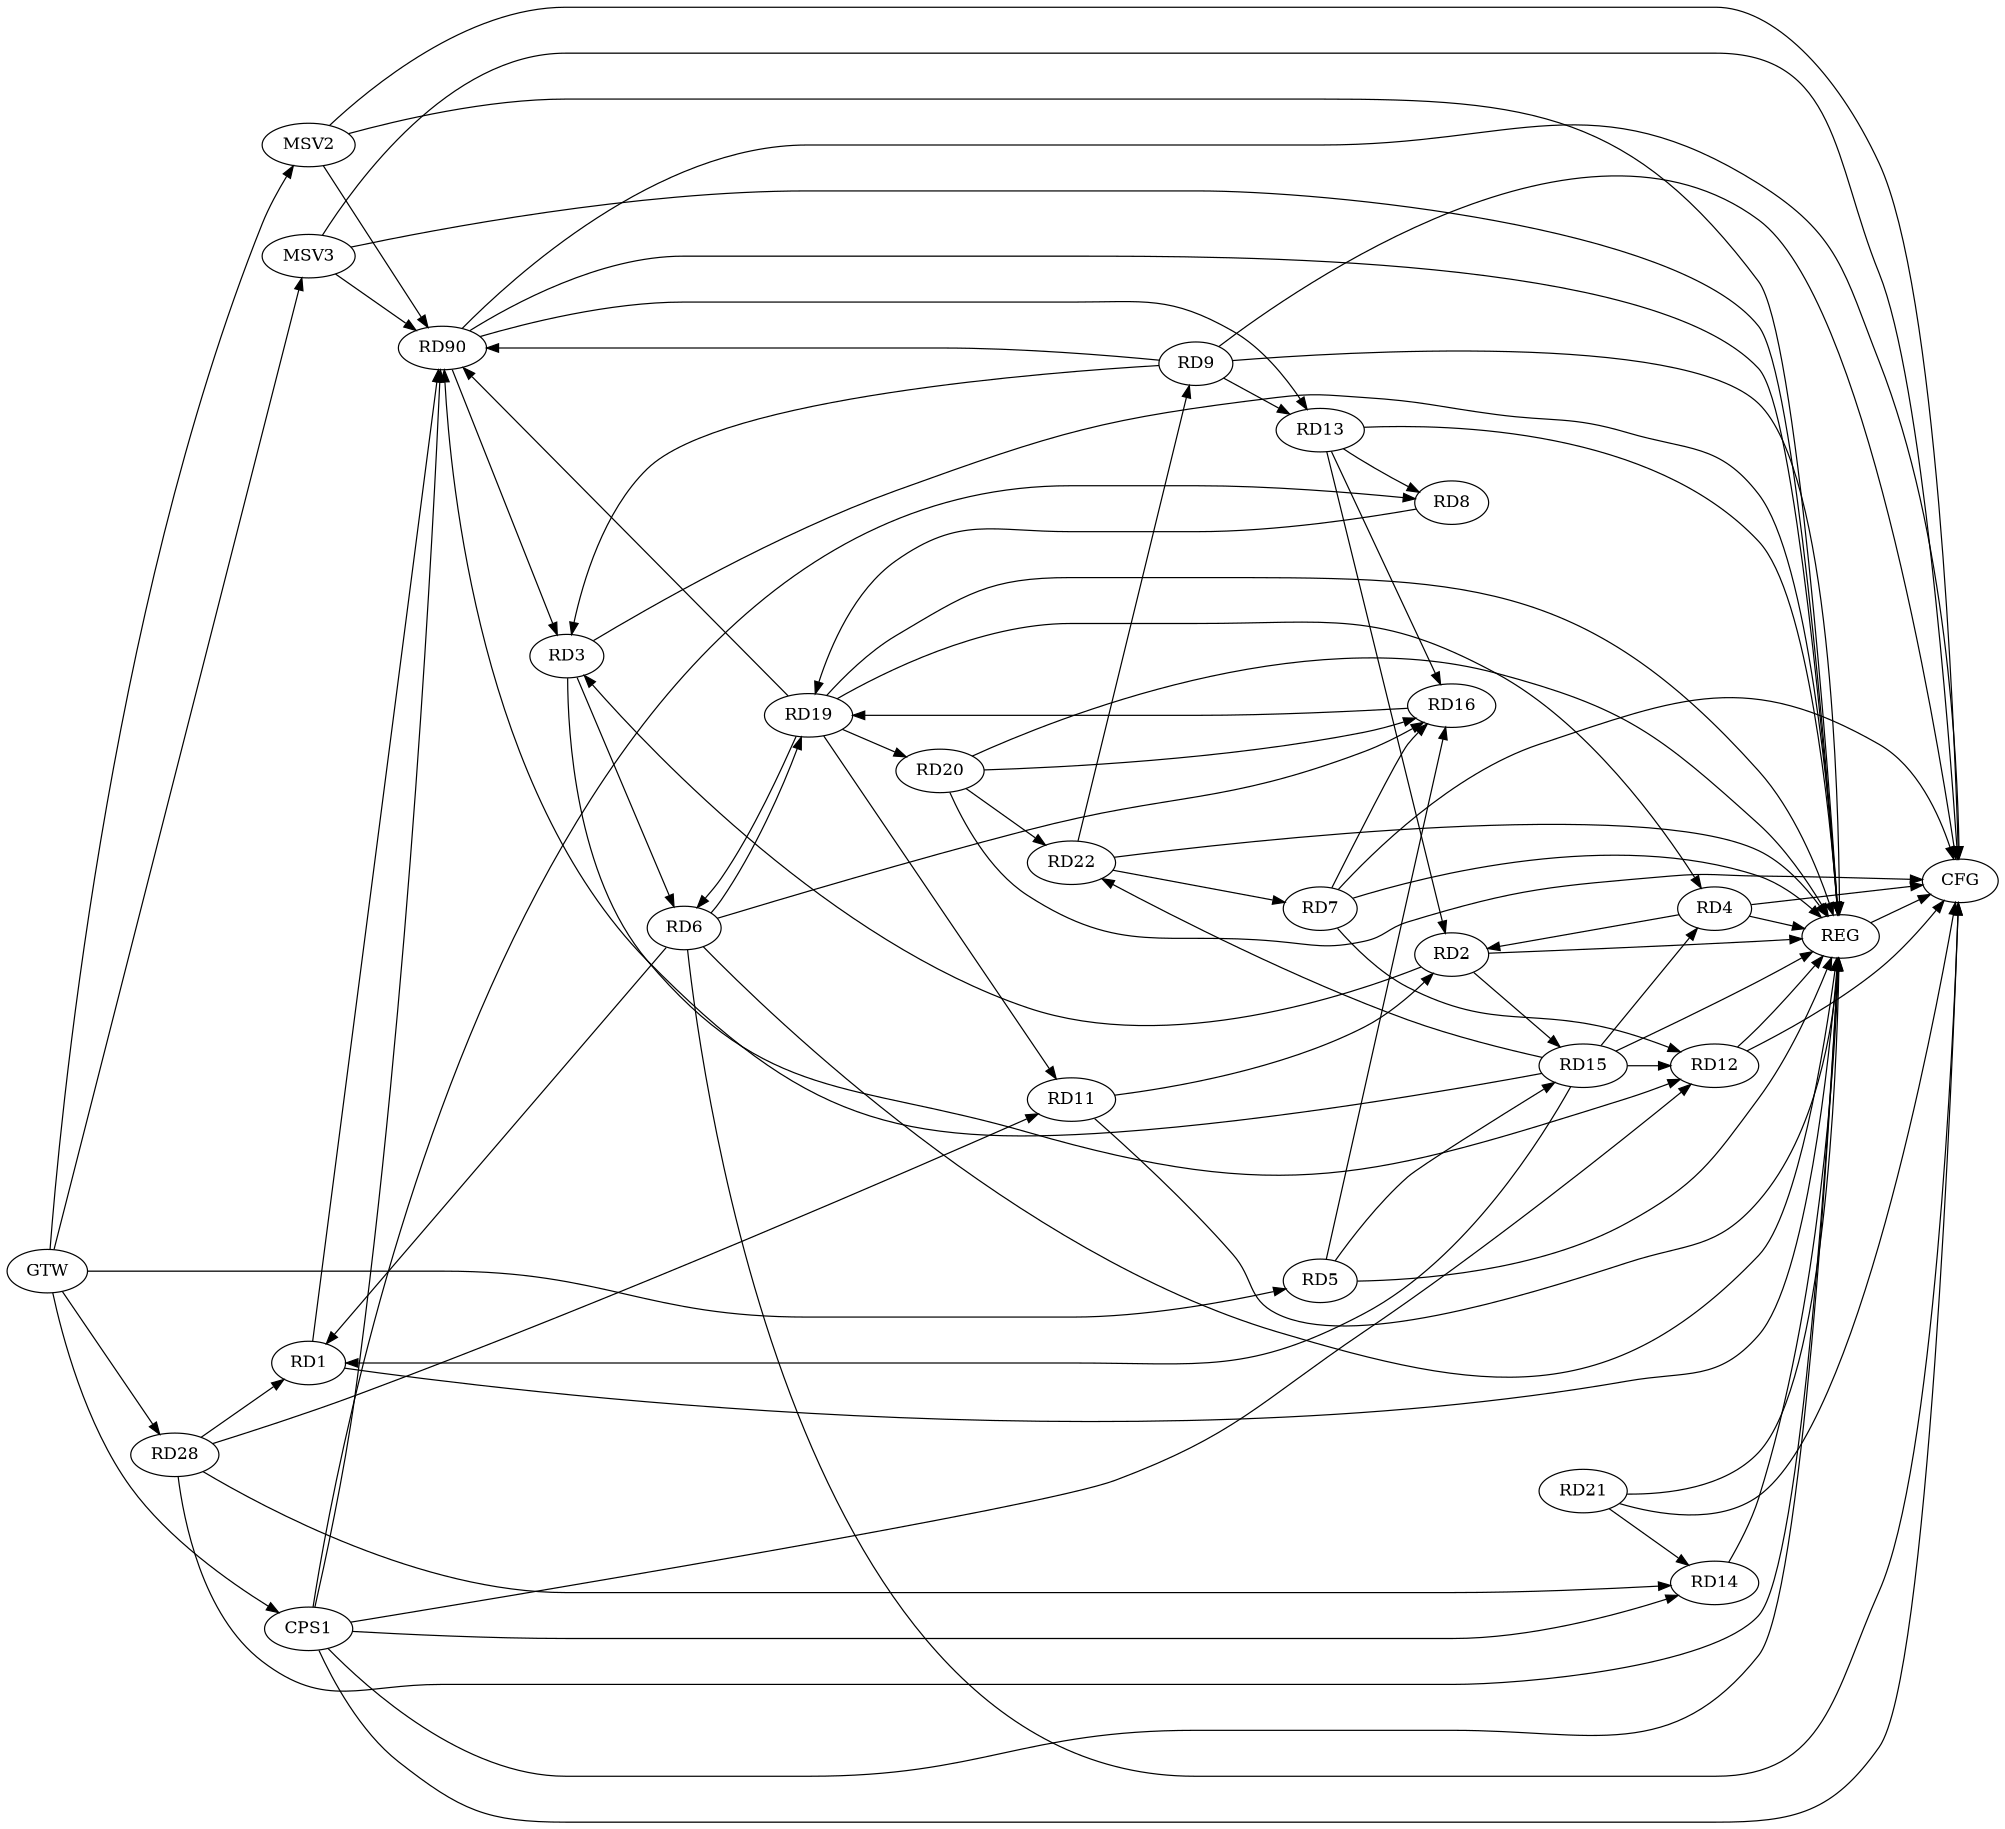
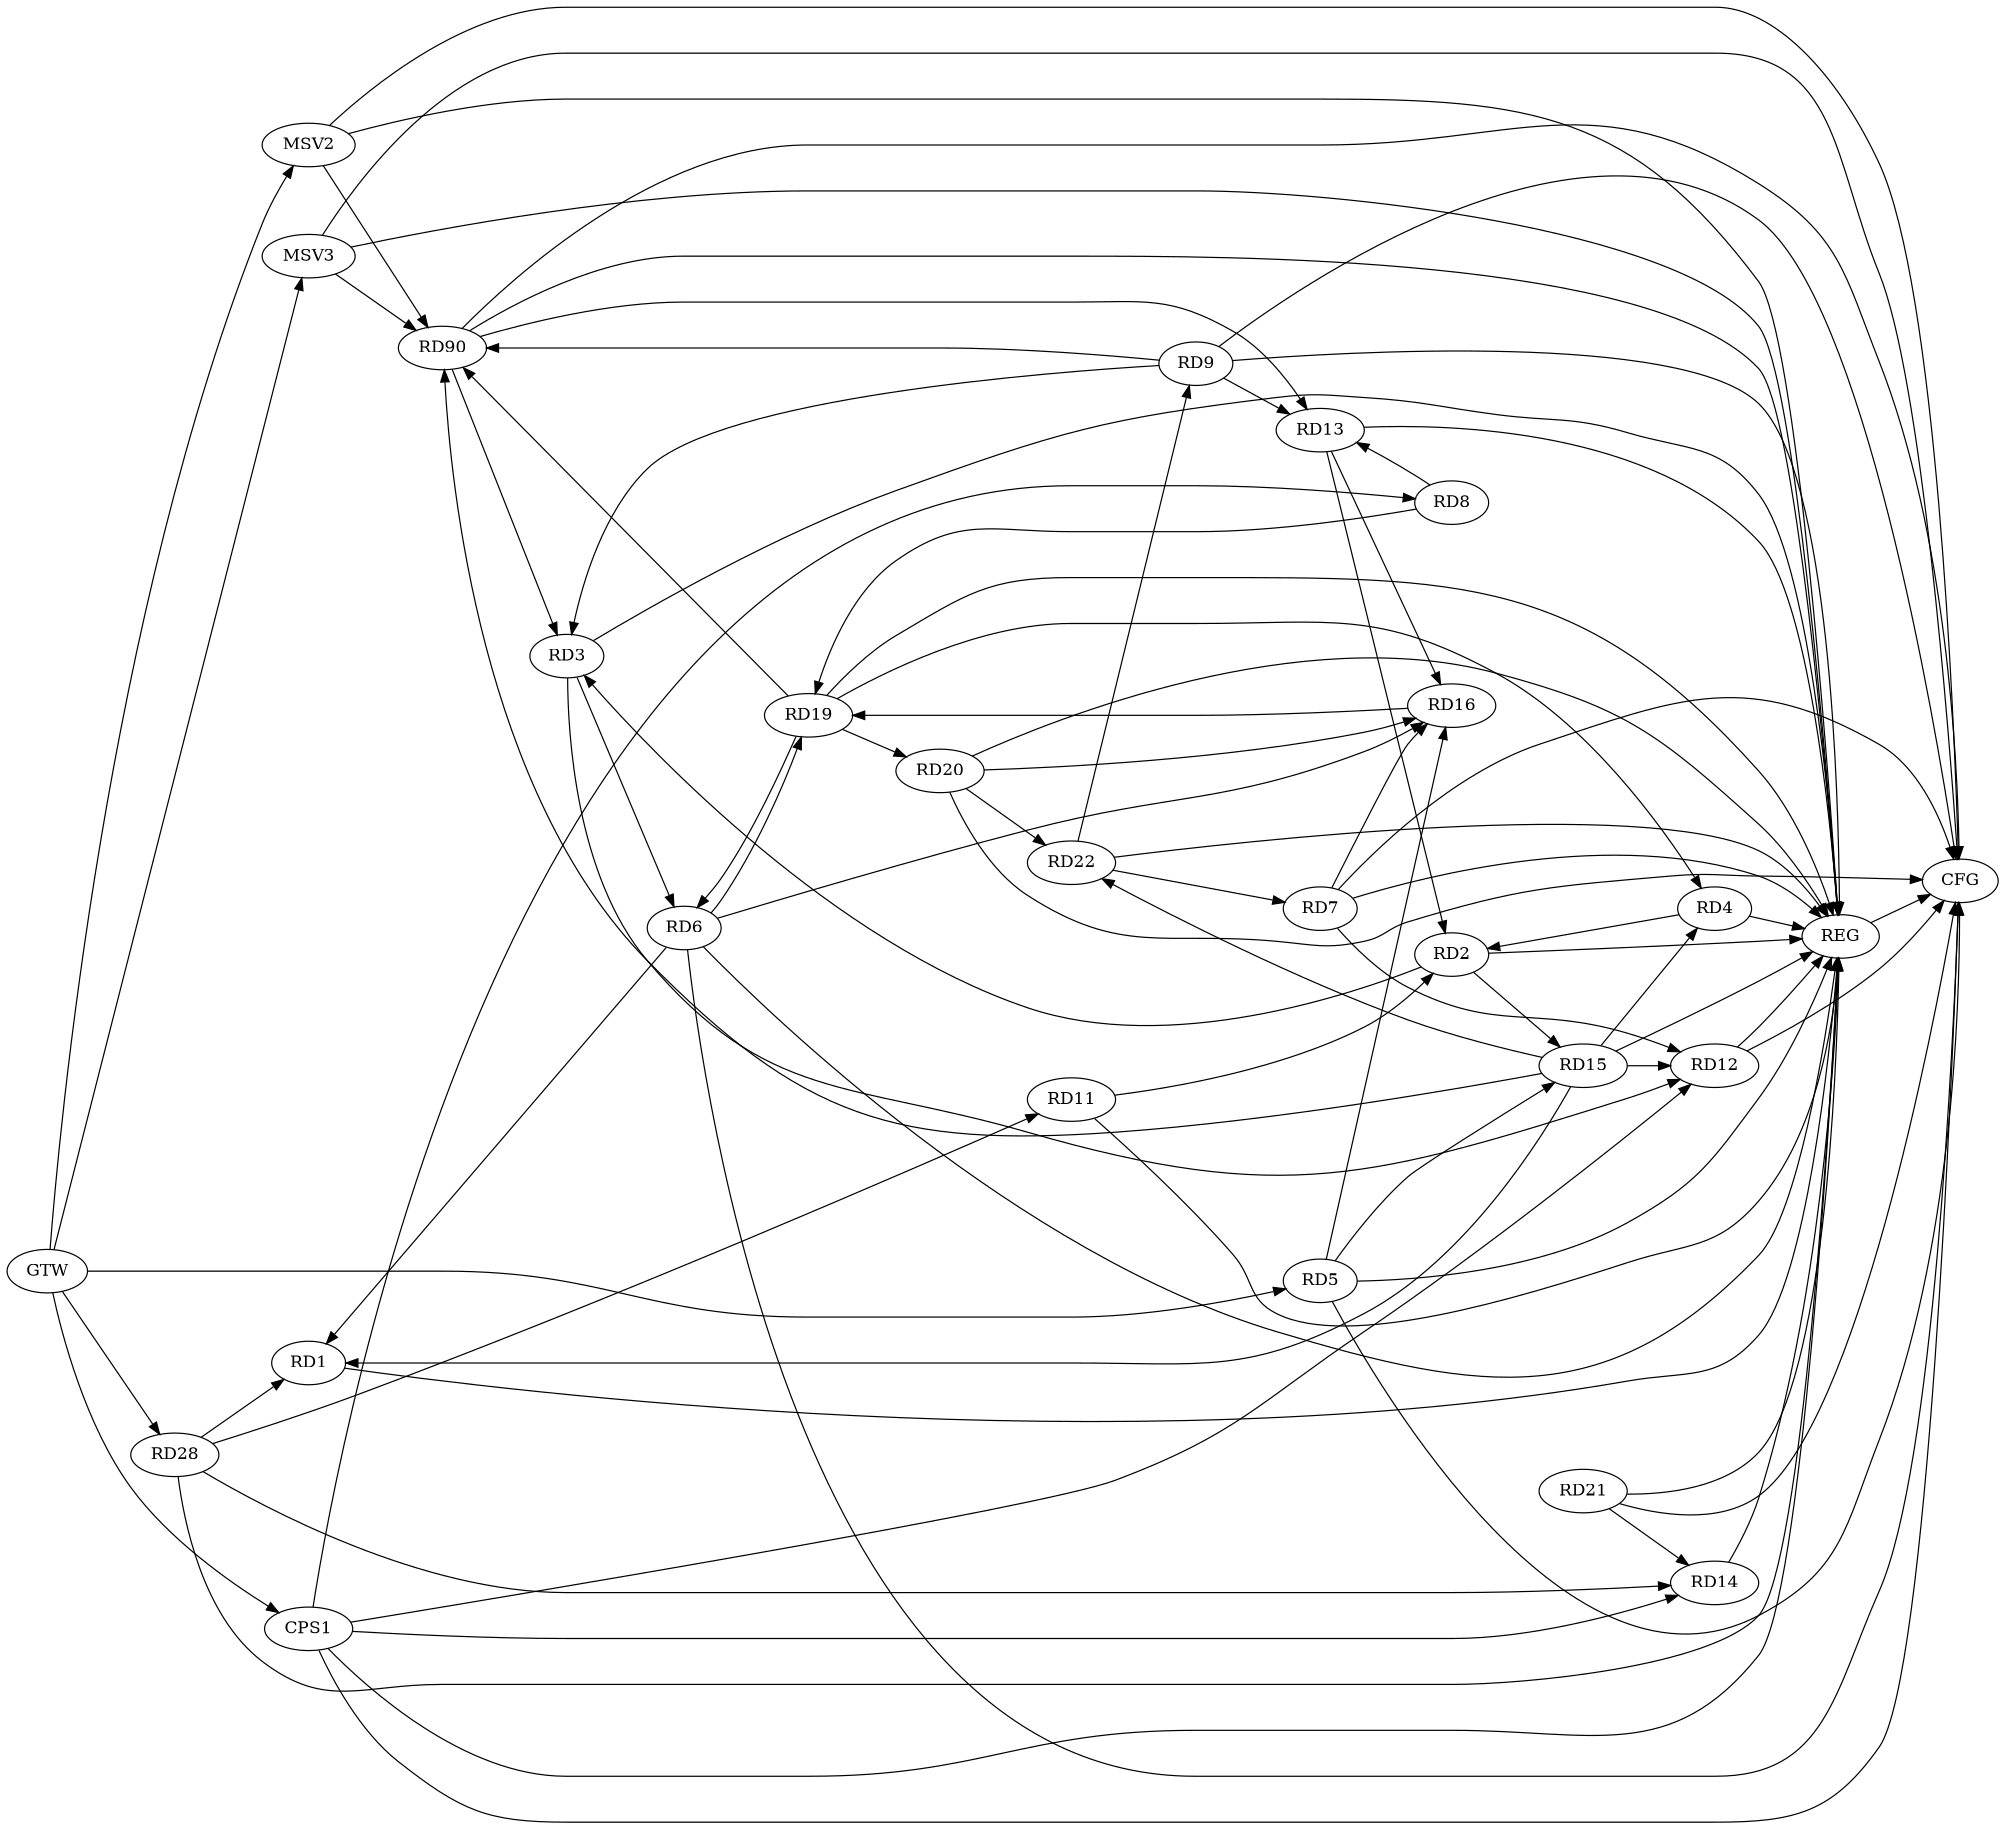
(1375, 469) -> (1399, 466)
(375, 862) -> none
(1847, 894) -> (1826, 1562)
(936, 902) -> none
(399, 997) -> none
